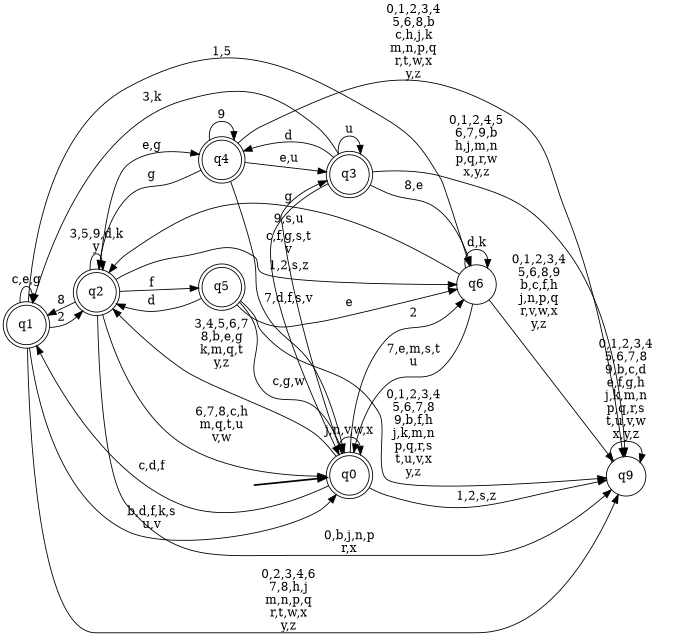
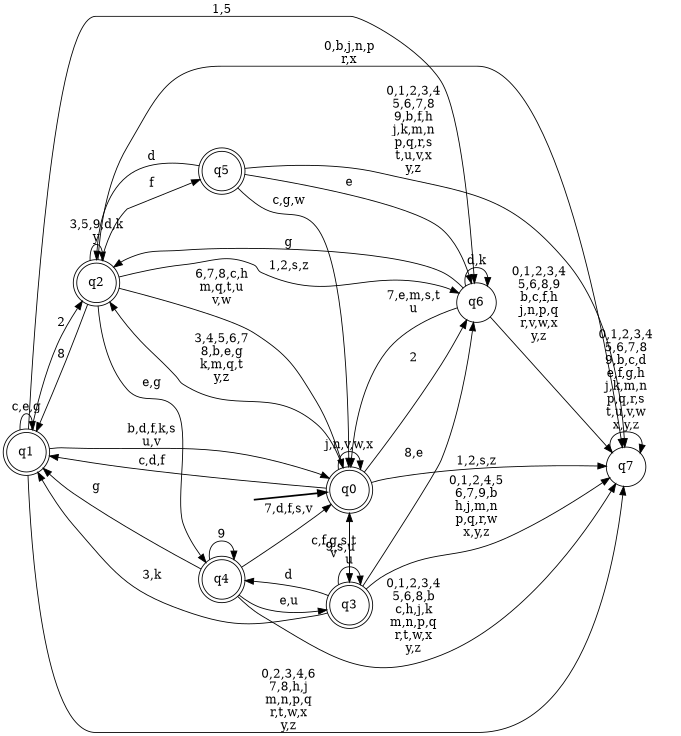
(131, 194) -> (123, 525)
(626, 476) -> (626, 467)
